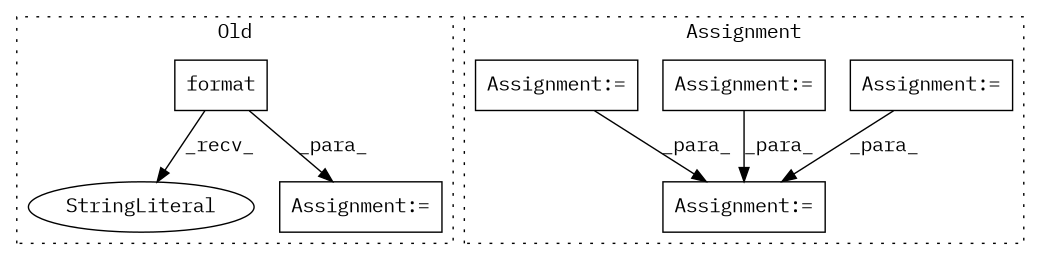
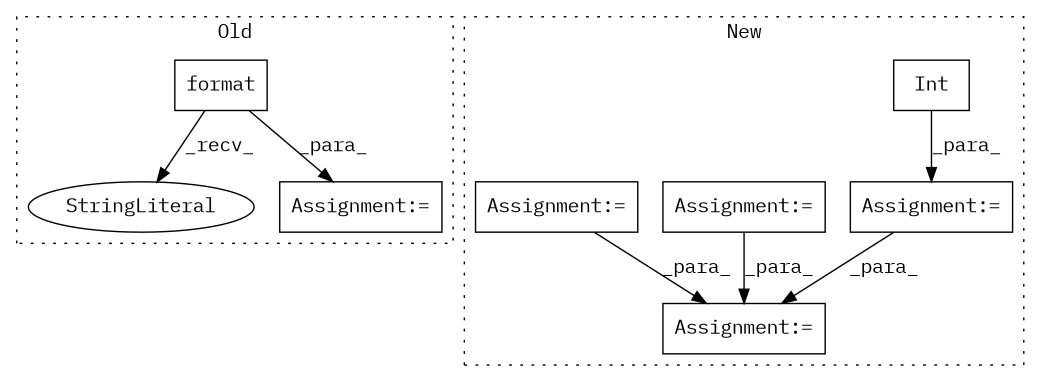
(744, 33) -> (744, 33)
none -> (931, 85)
